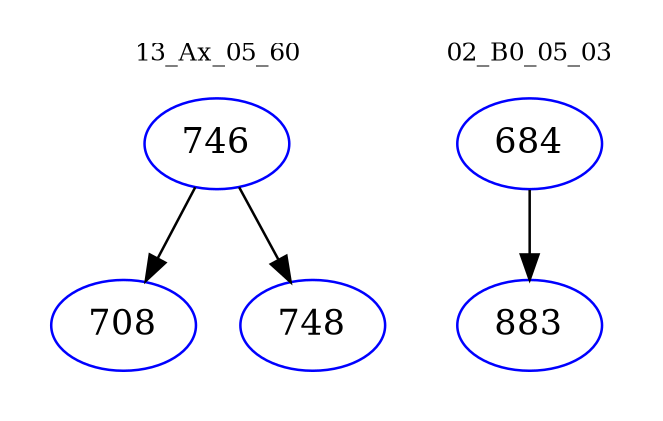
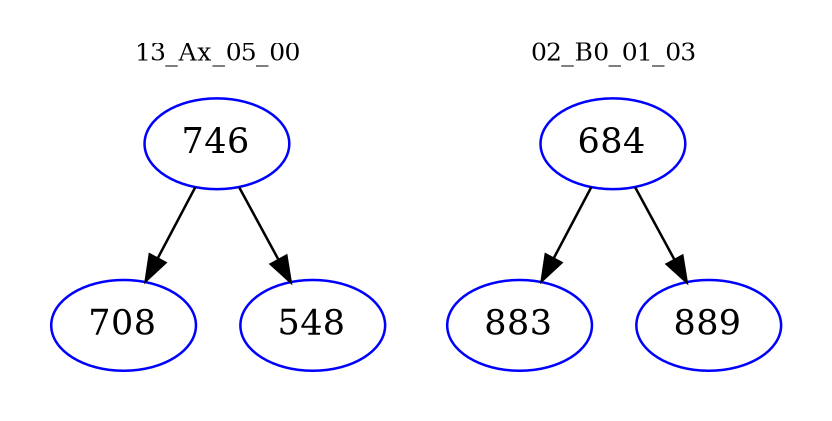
(218, 54) -> (218, 54)
(530, 54) -> (614, 54)
(313, 325) -> (313, 325)
none -> (709, 325)
